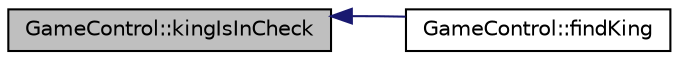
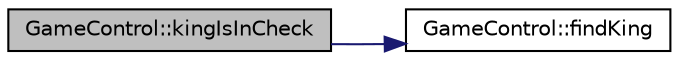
(379, 16) -> (358, 44)
